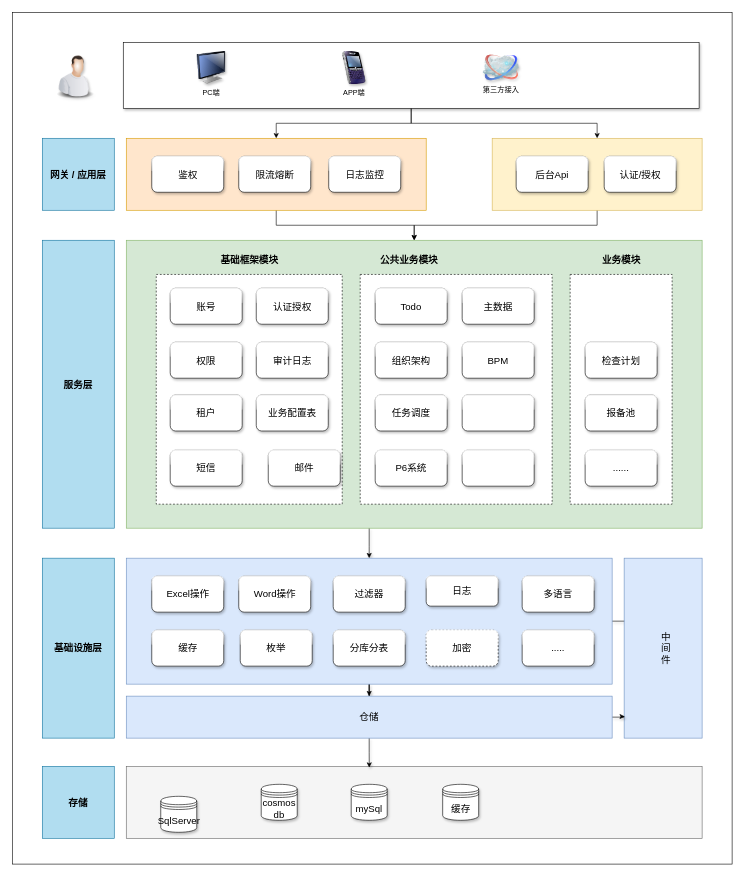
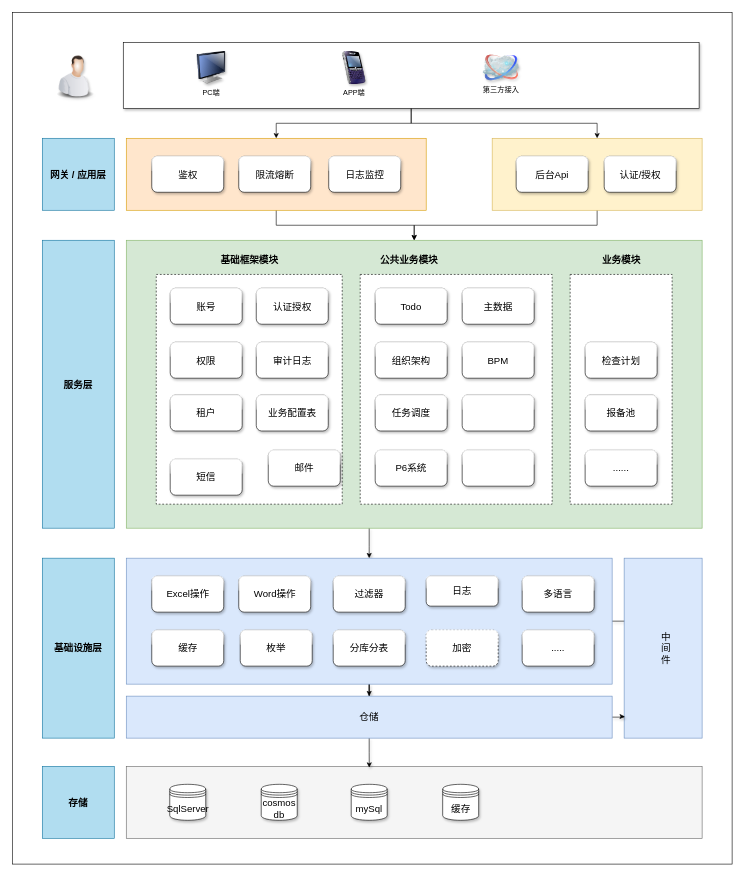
(206, 468) -> (206, 477)
(179, 815) -> (188, 803)
